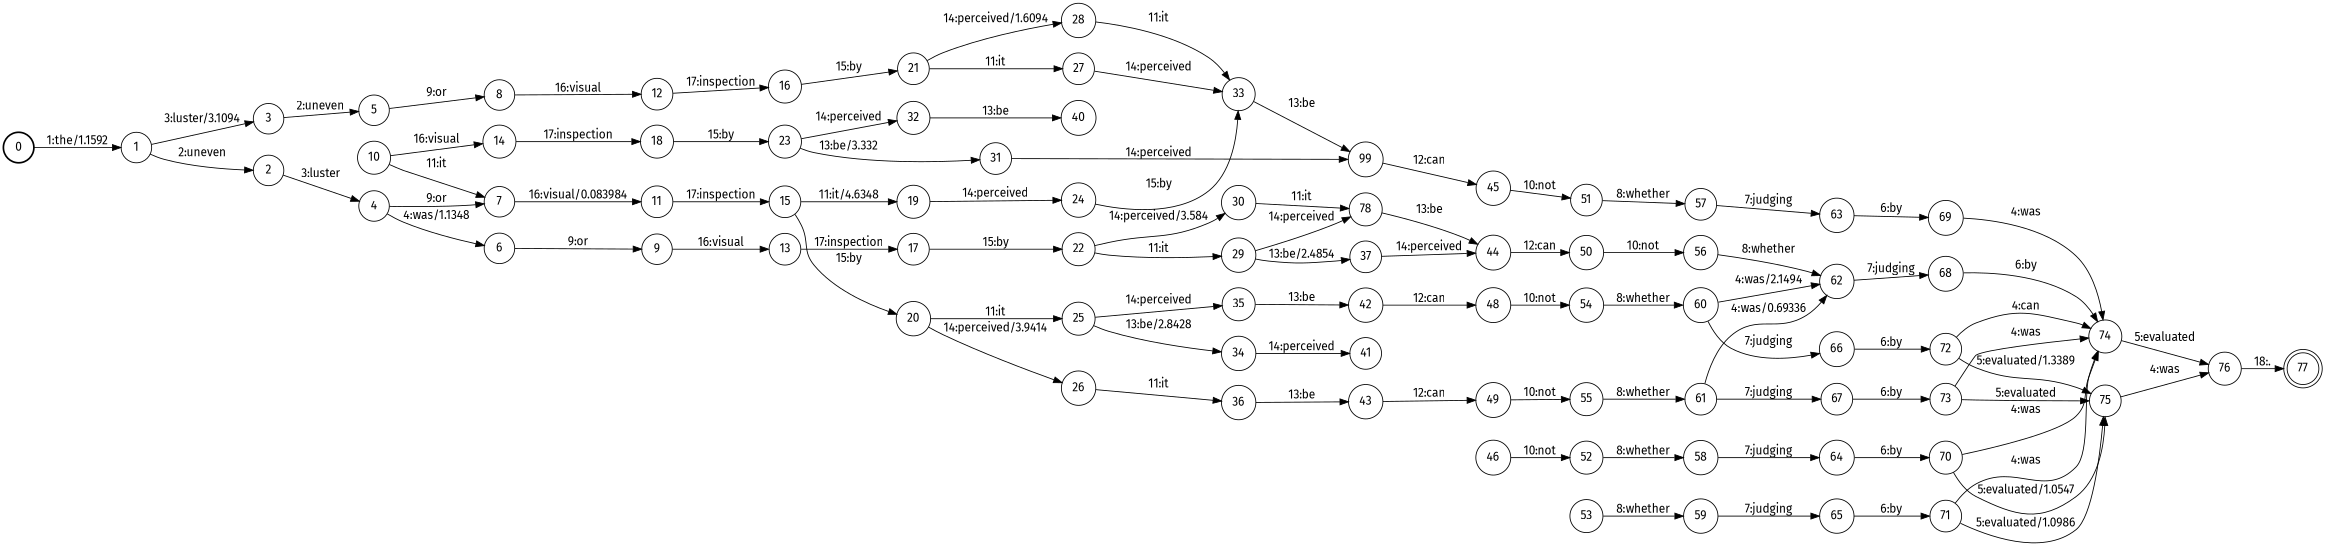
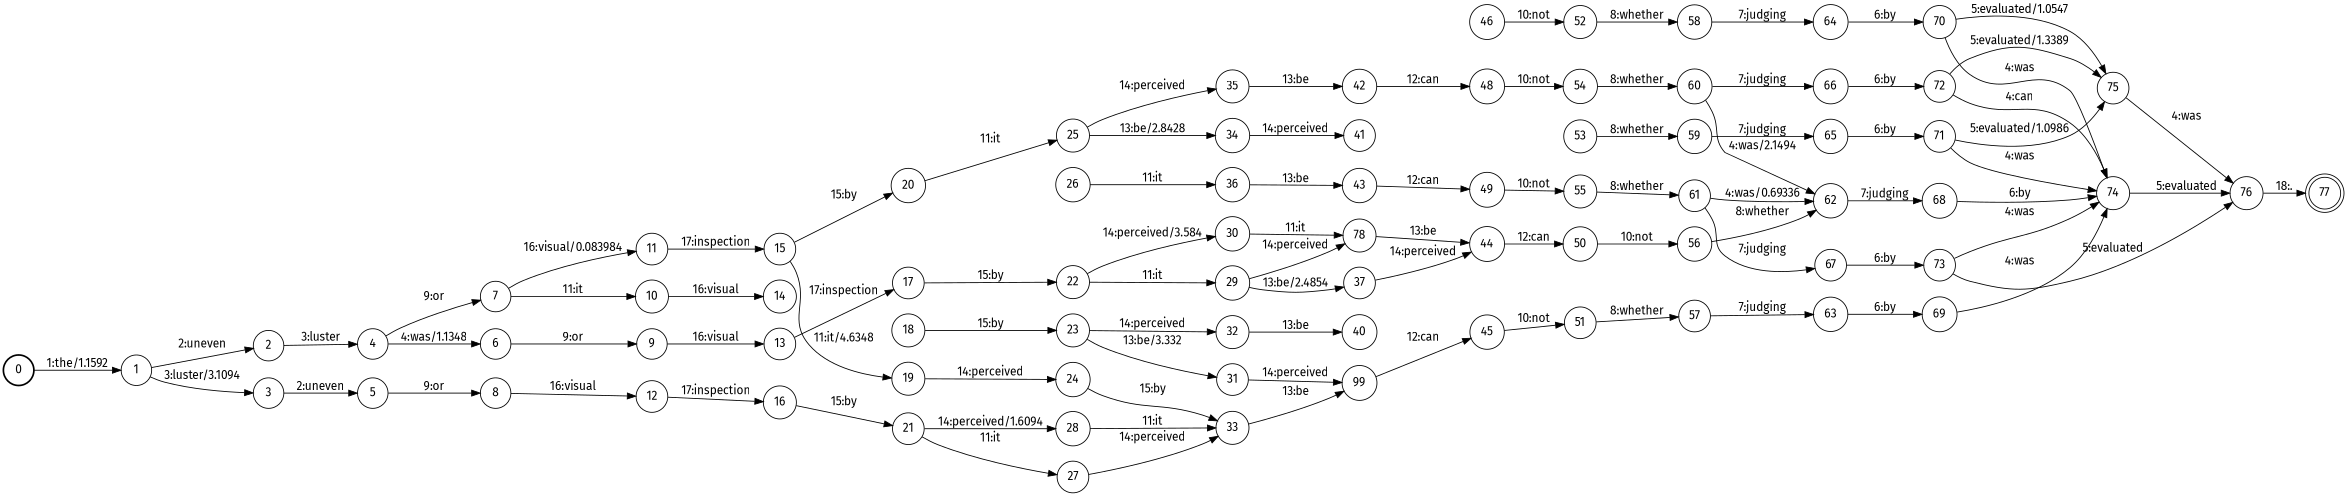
(574, 142) -> none
(433, 180) -> (569, 297)
(990, 355) -> none
(2021, 401) -> (2095, 274)
